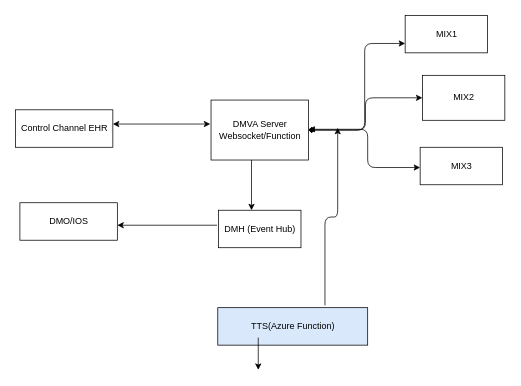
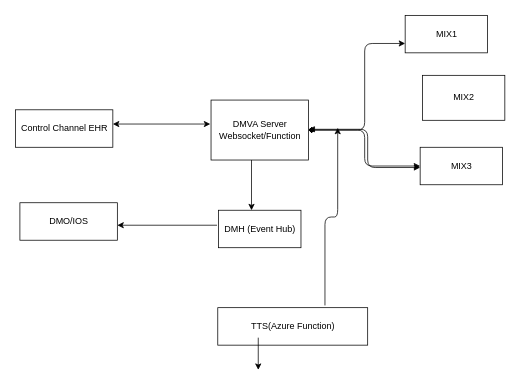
(381, 98) -> (365, 147)
(293, 327) -> (293, 327)
